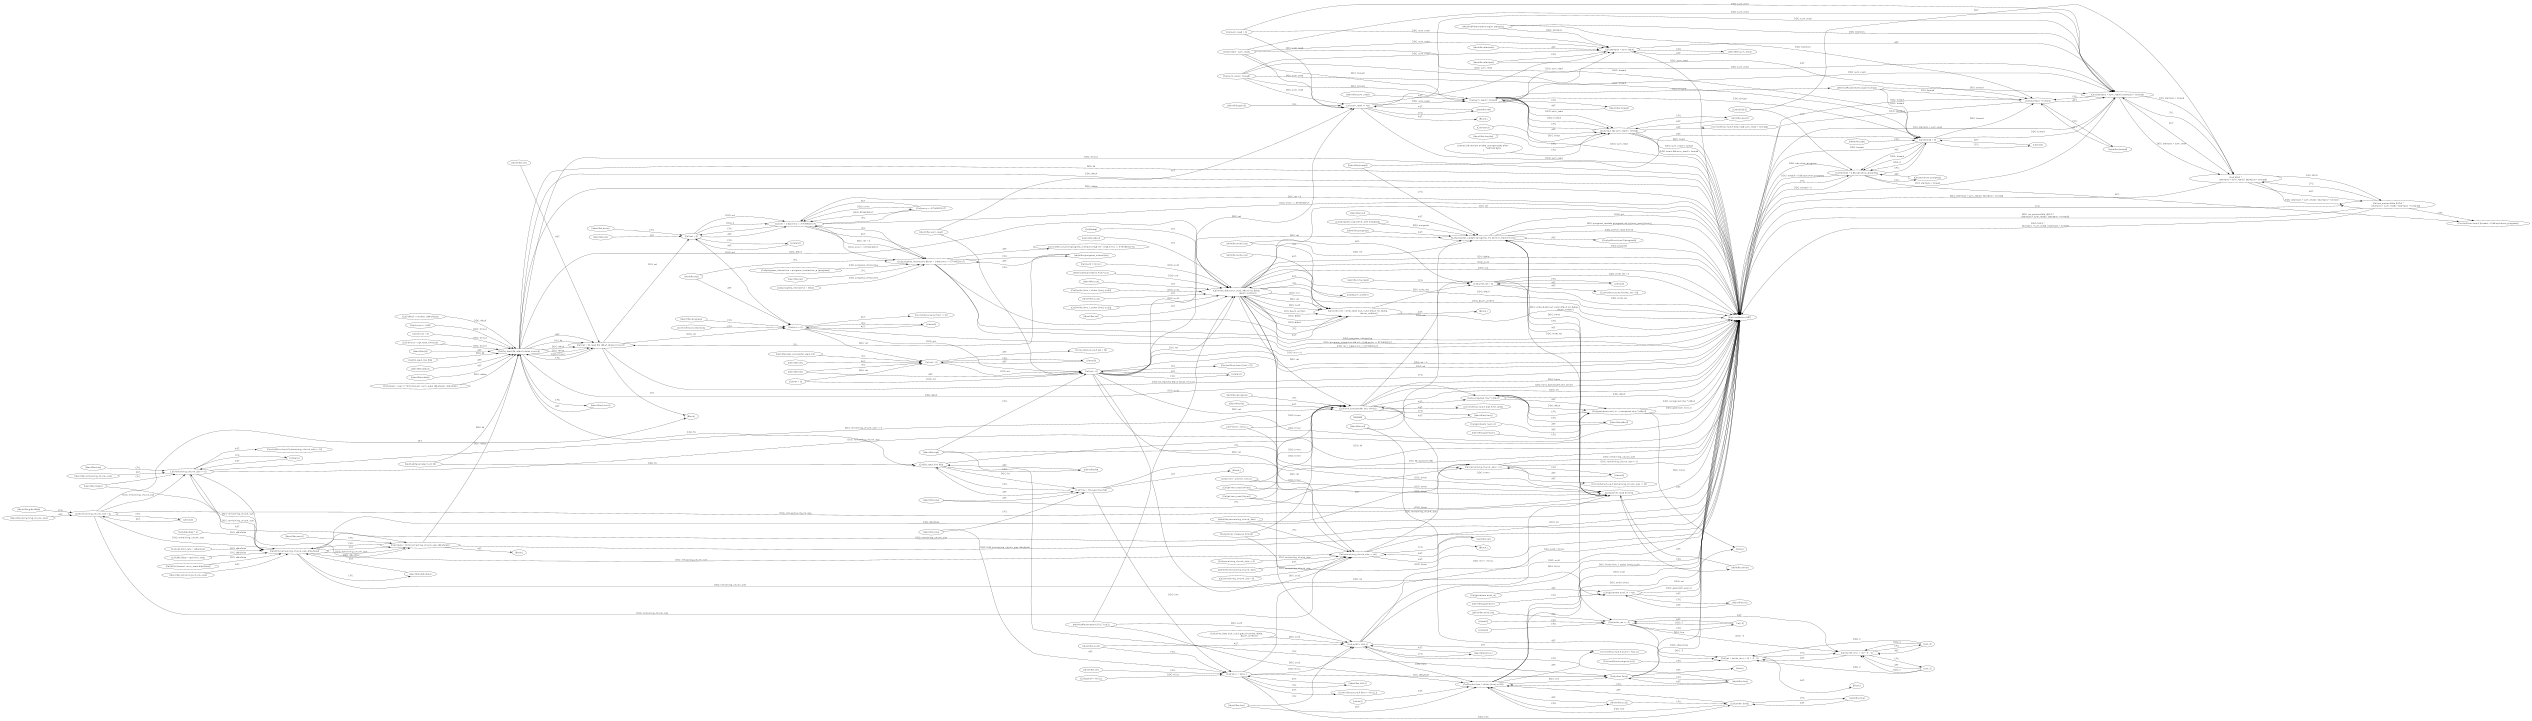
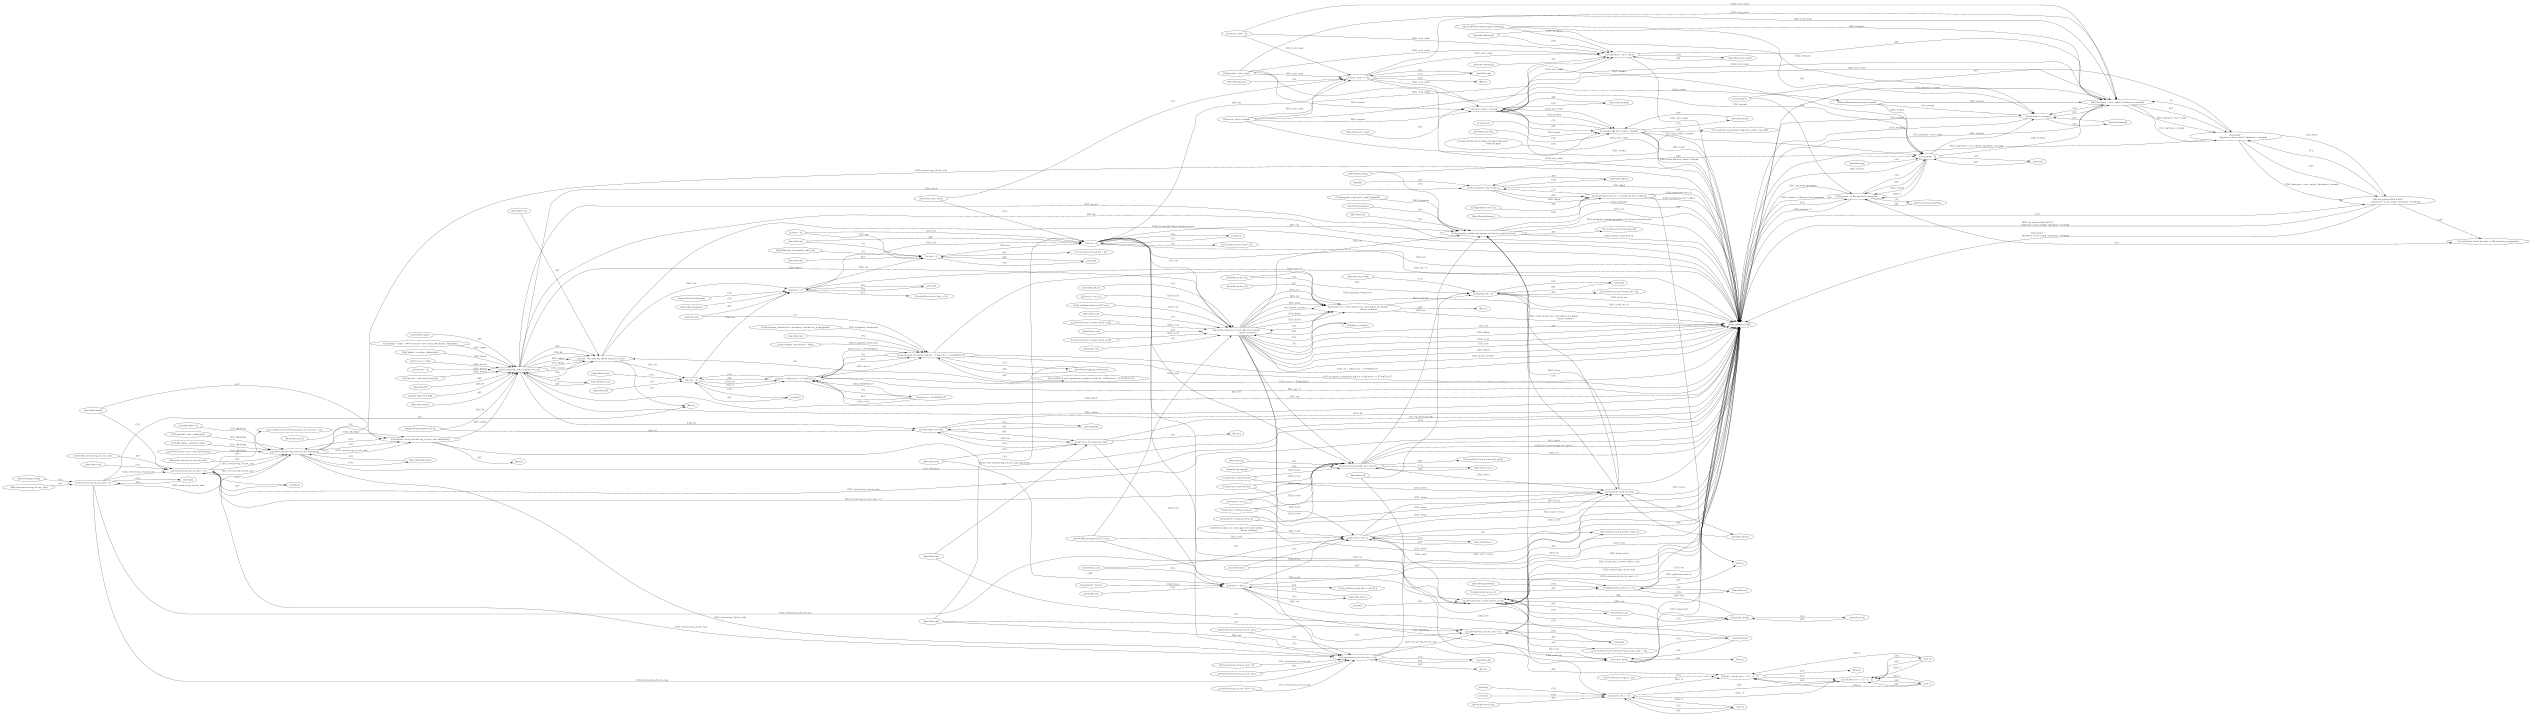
(1091, 229) -> none
